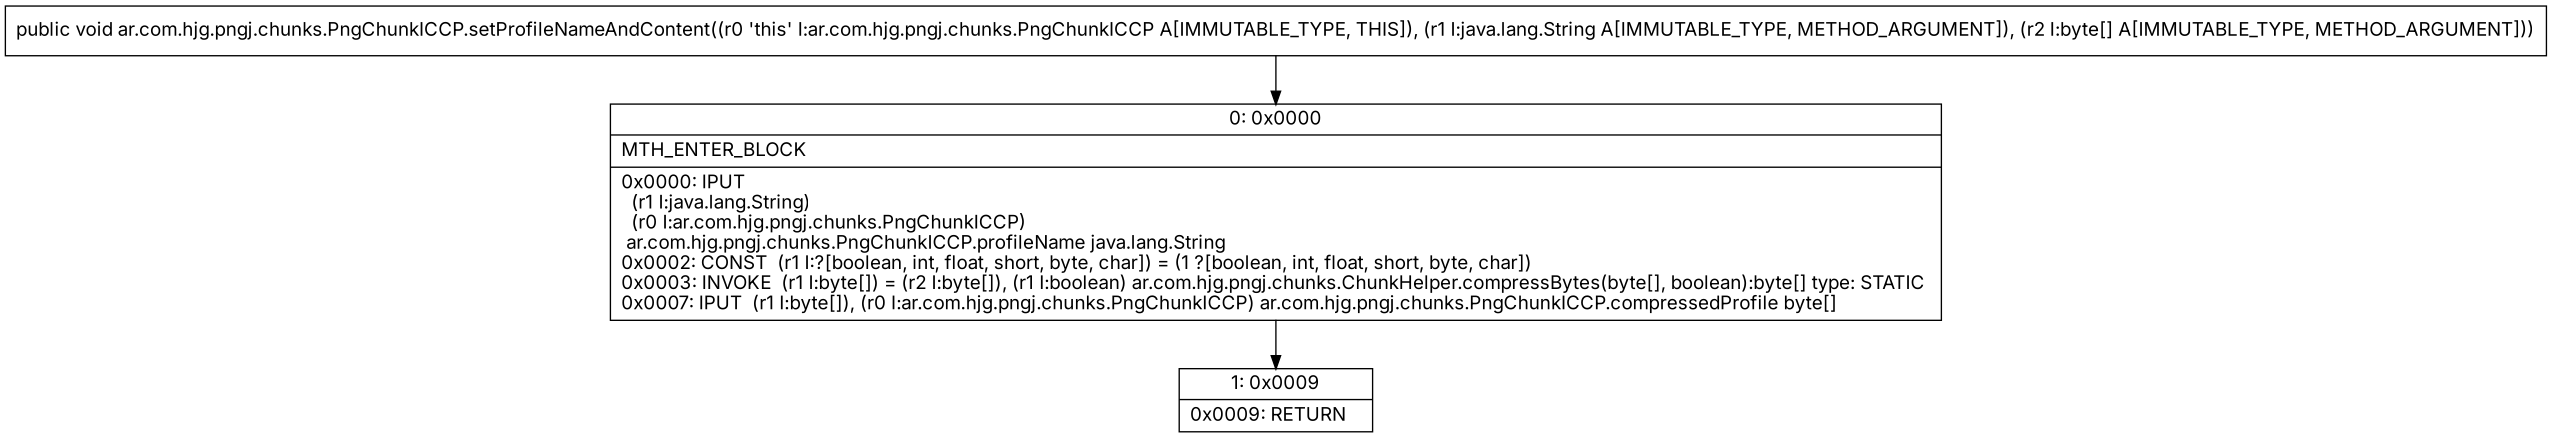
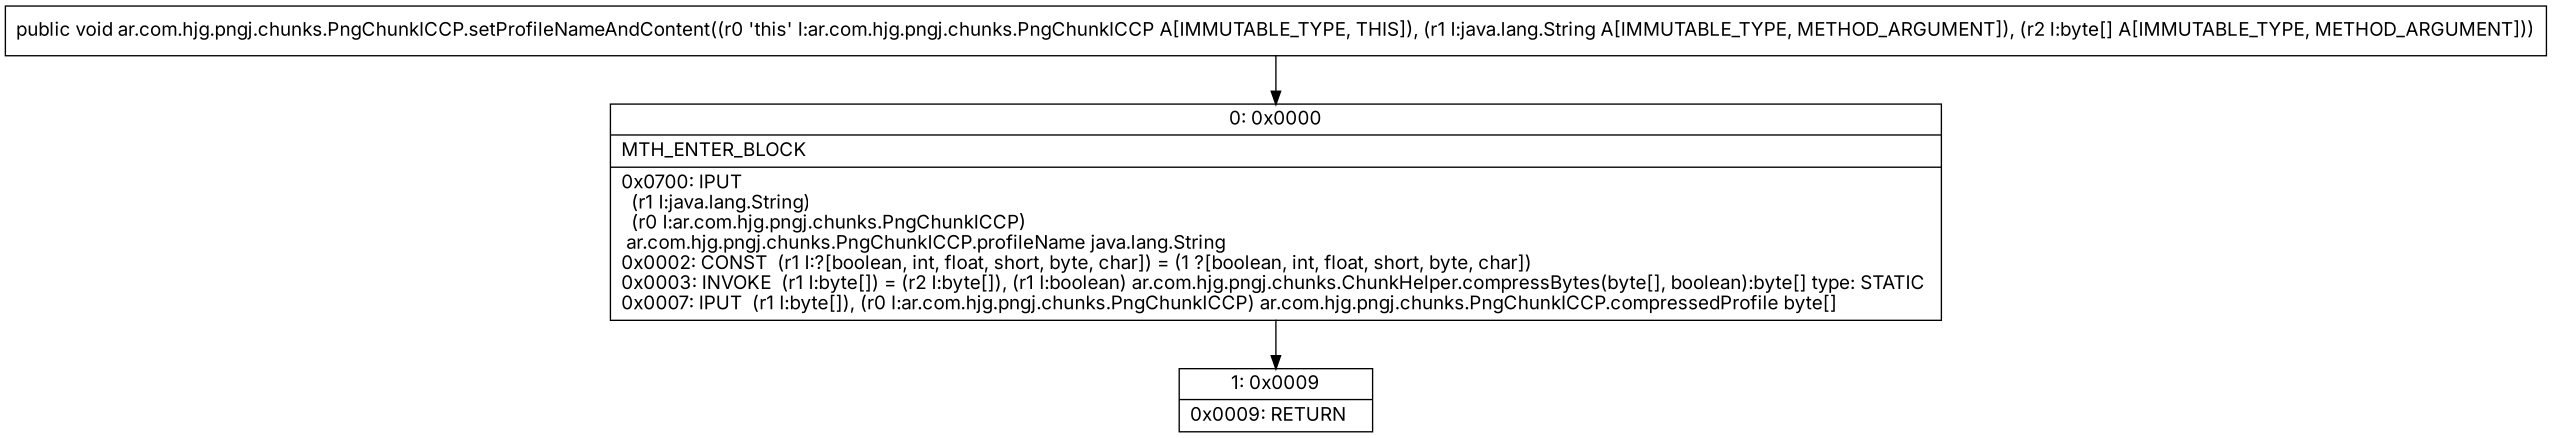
(688, 183) -> (687, 183)
